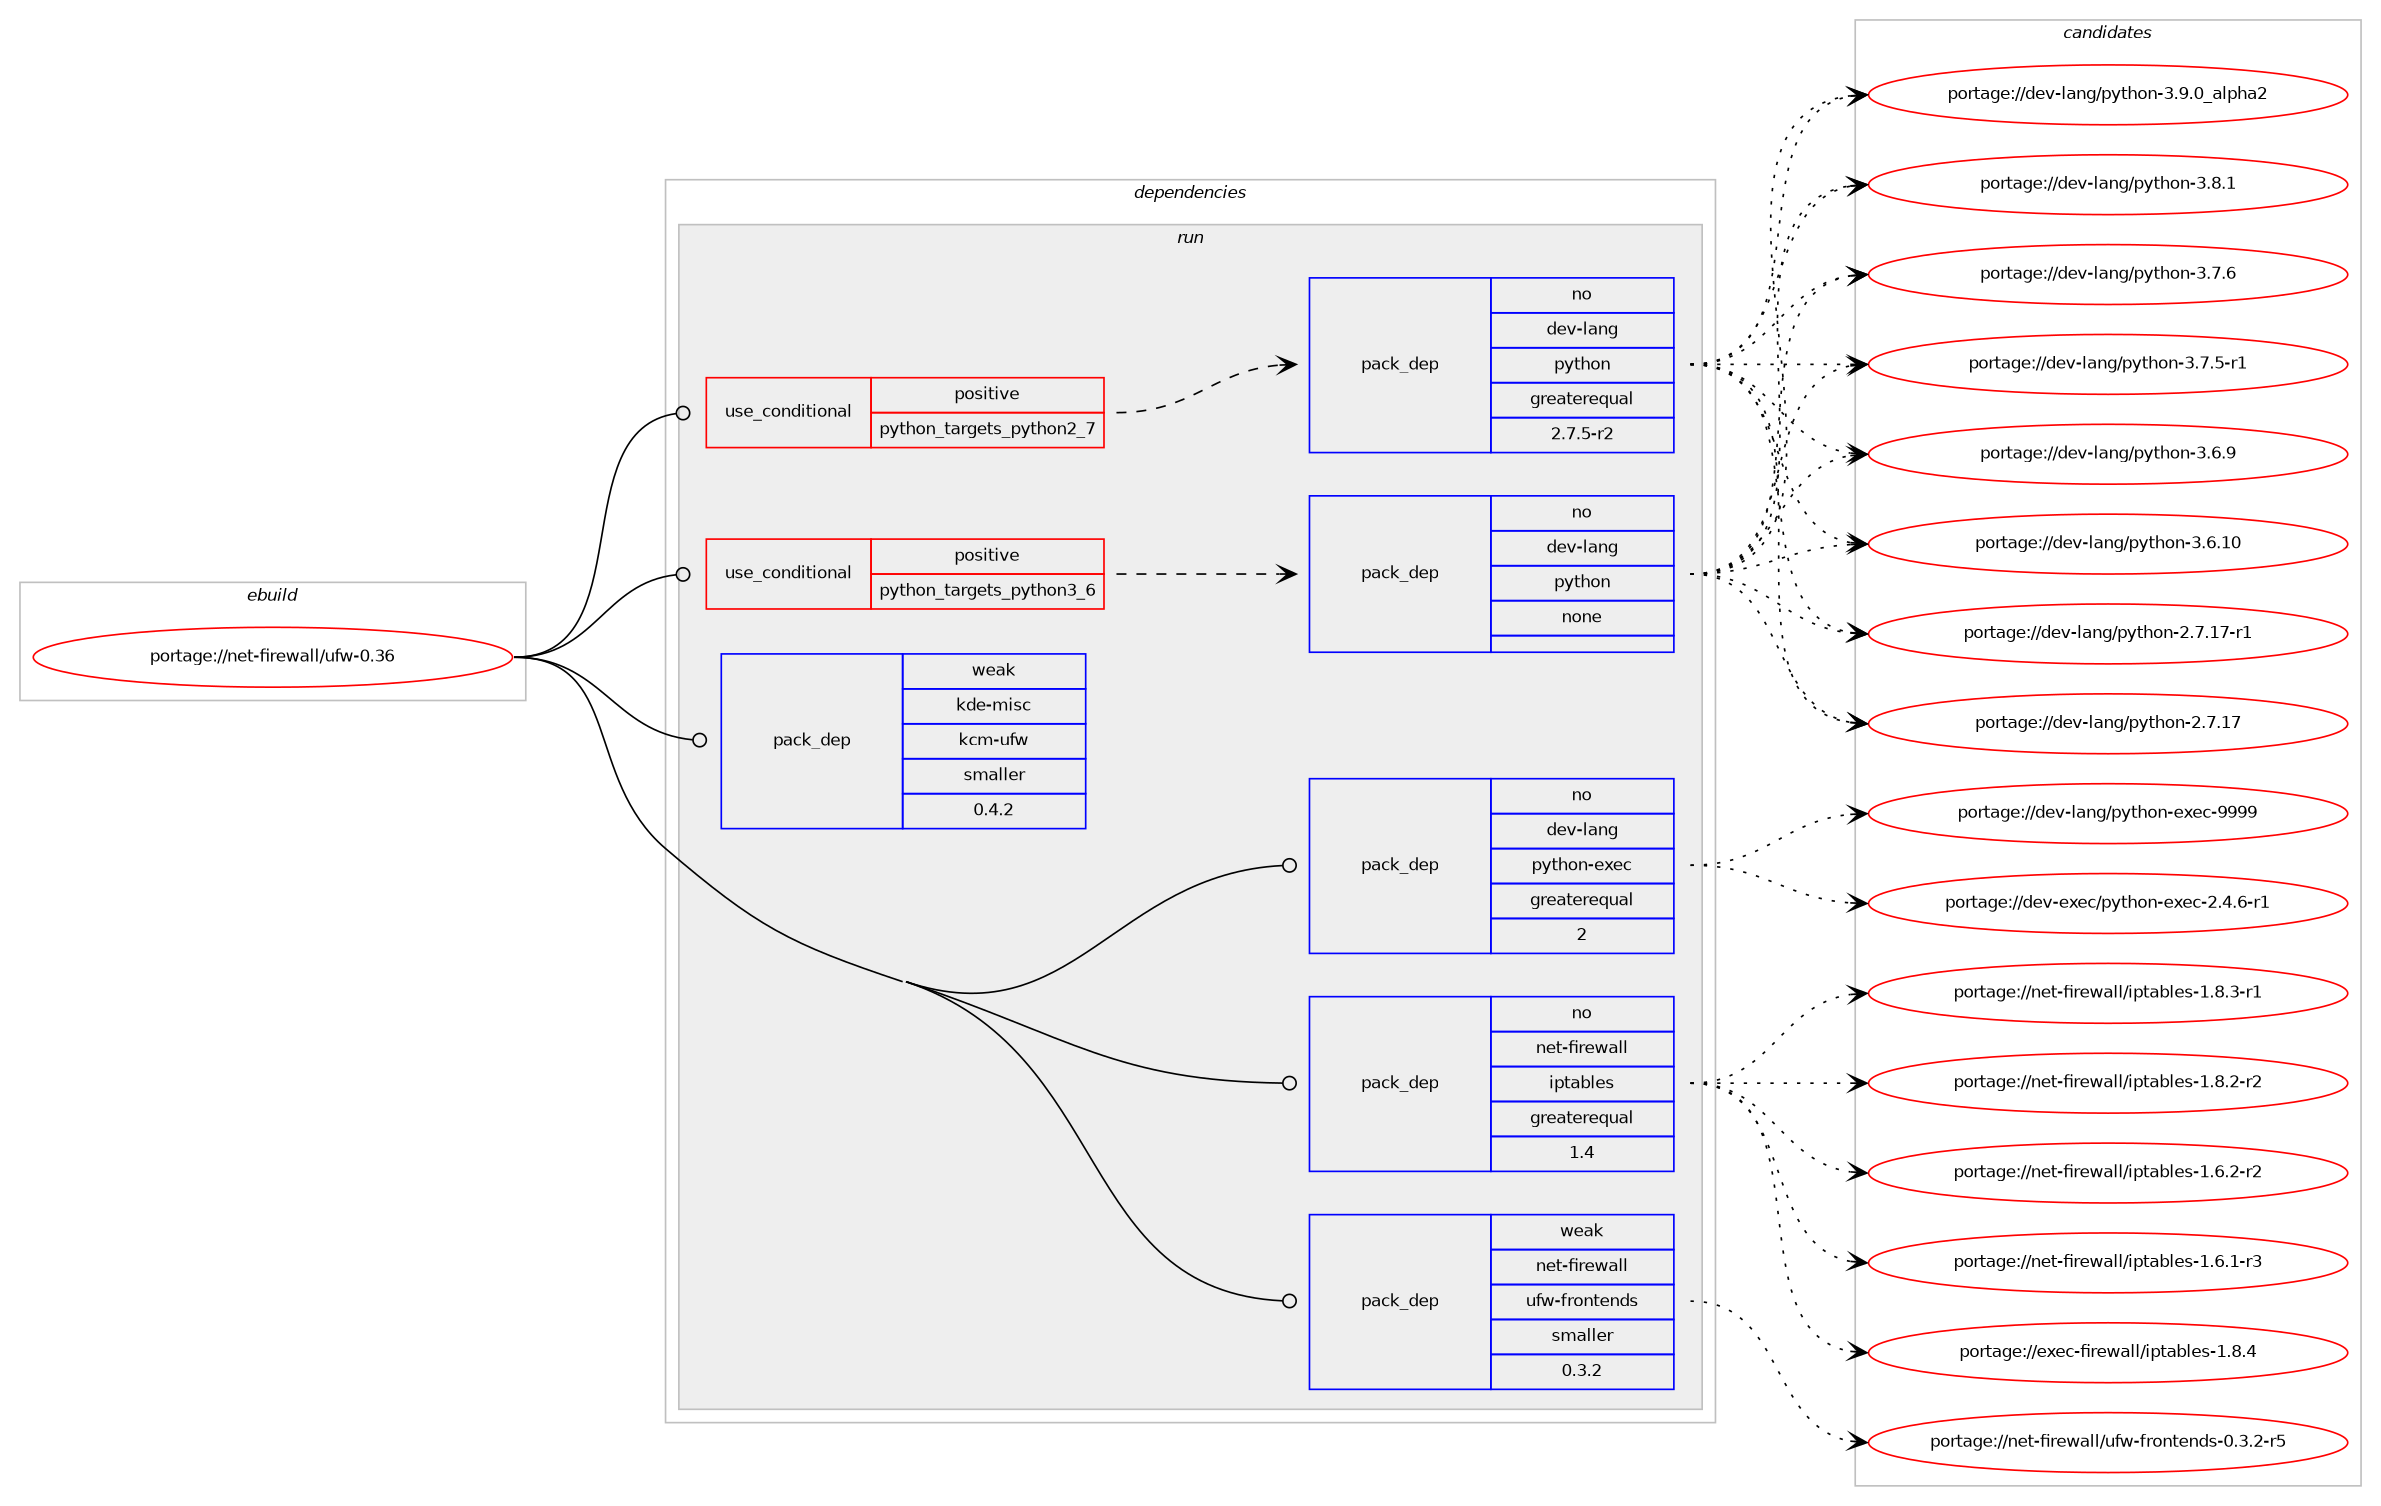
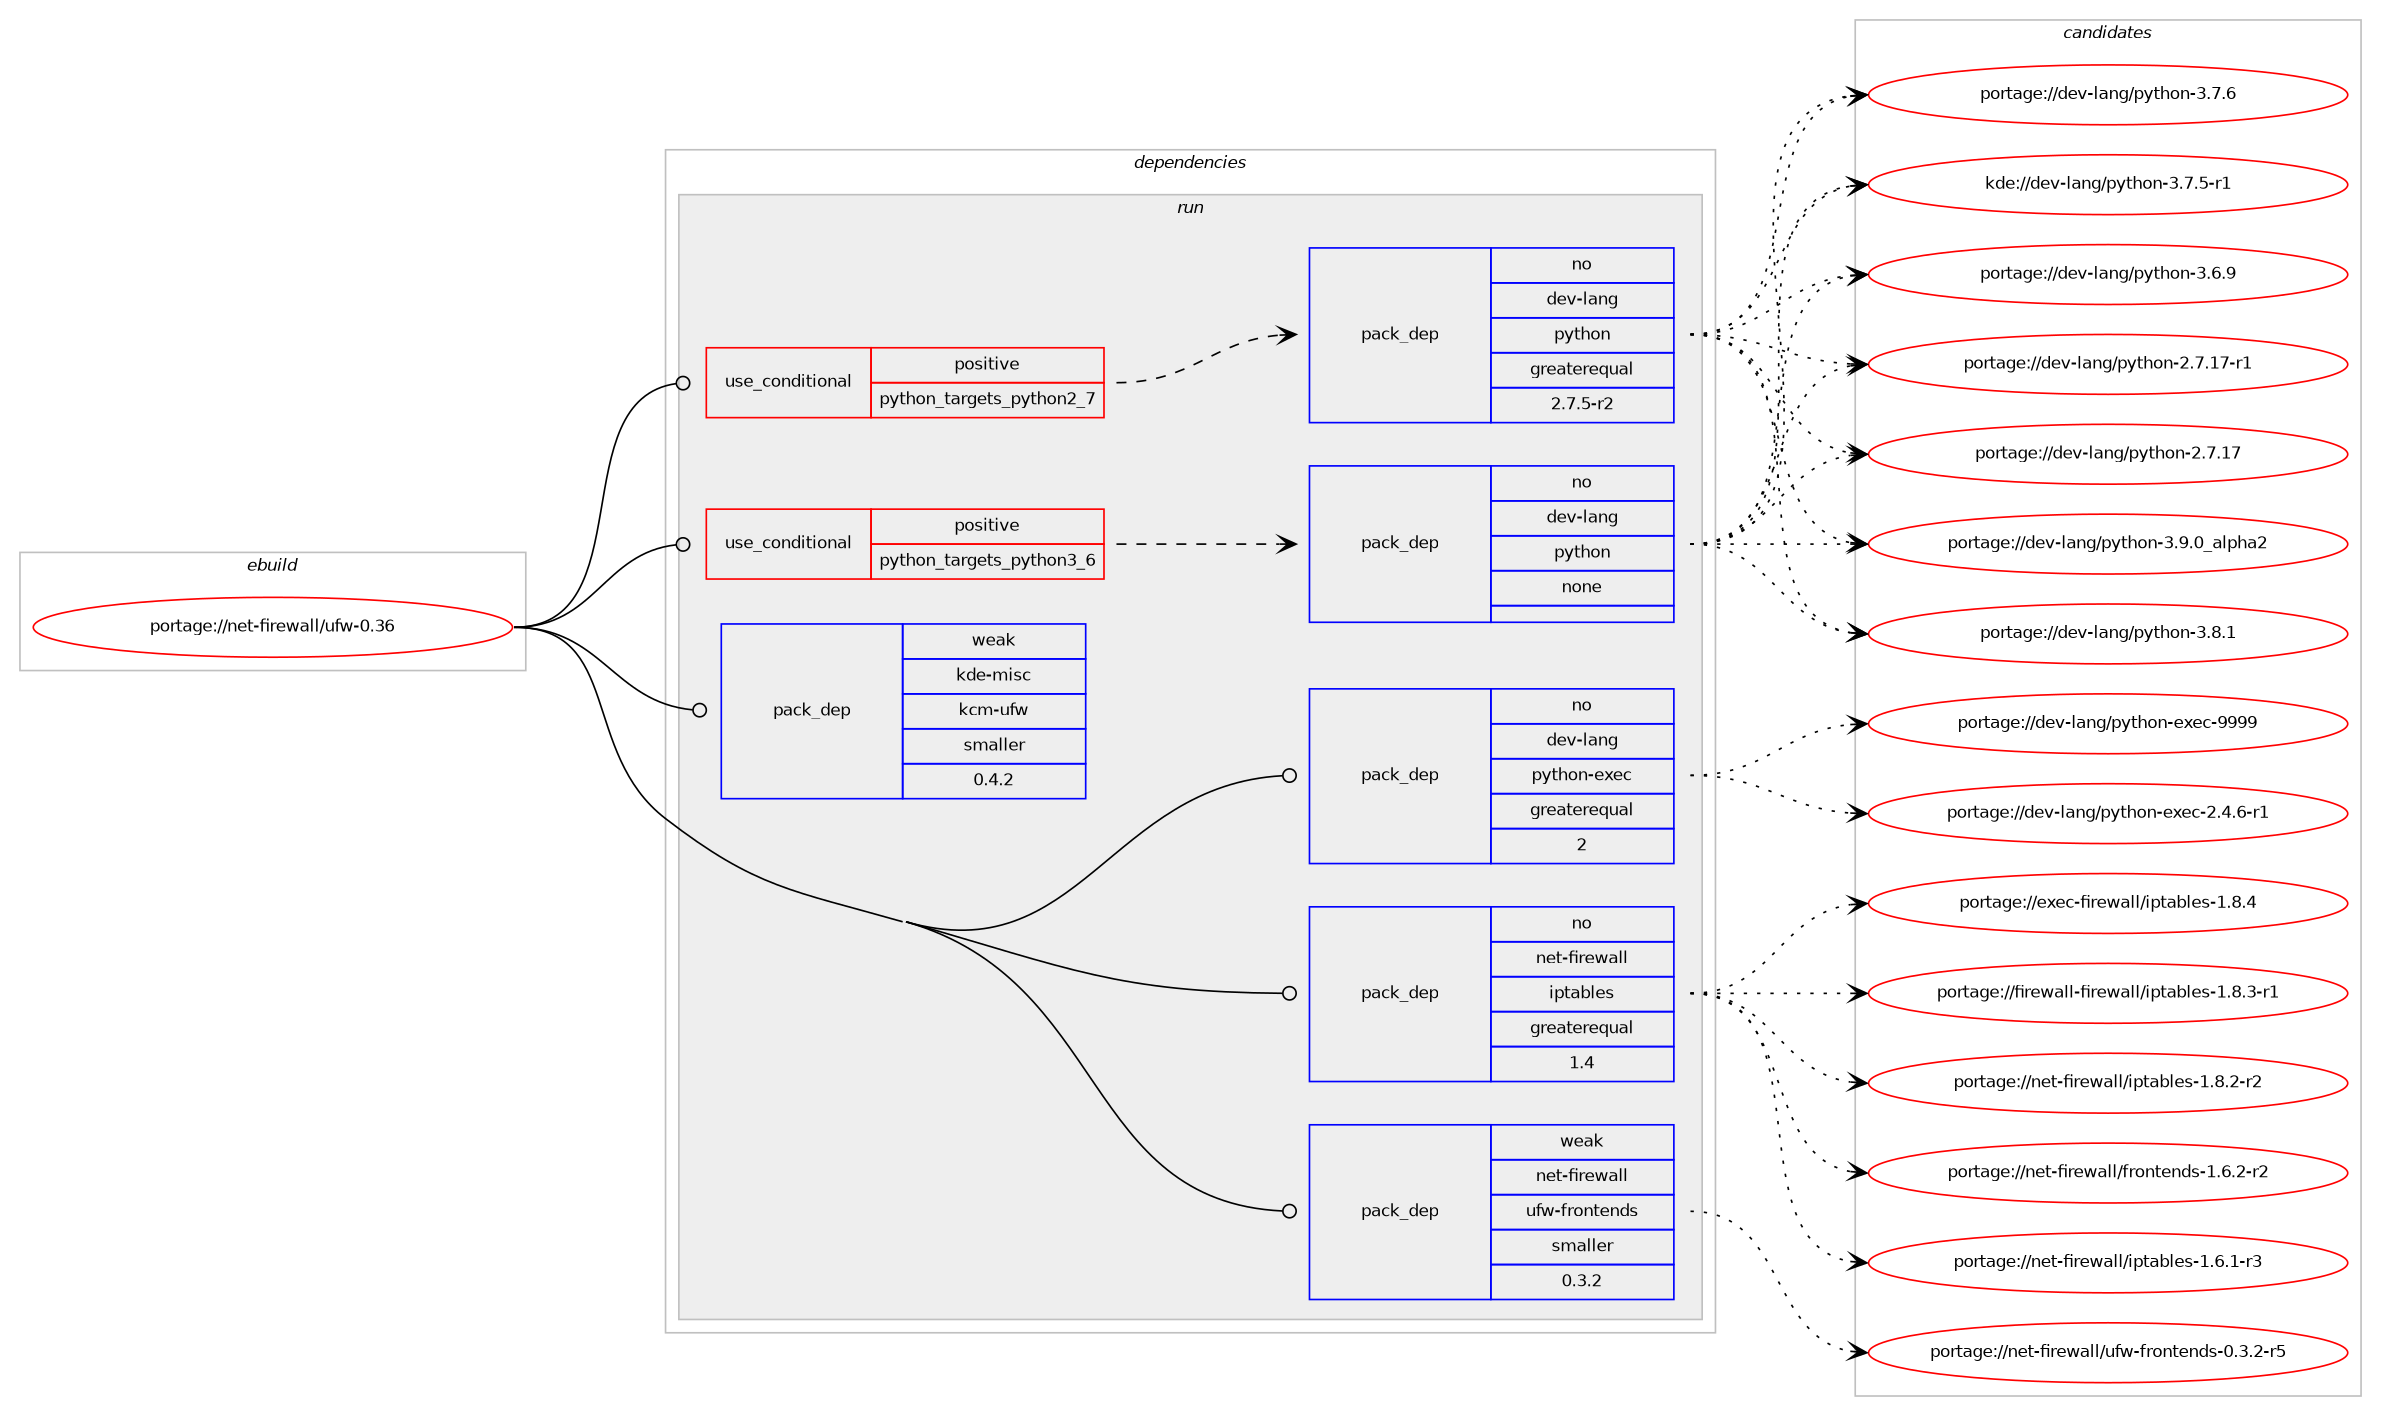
(2108, 364) -> (2108, 185)
(2108, 544) -> none
(2108, 903) -> (2108, 814)
(2108, 993) -> (2108, 993)
(2108, 1173) -> (2108, 1173)
